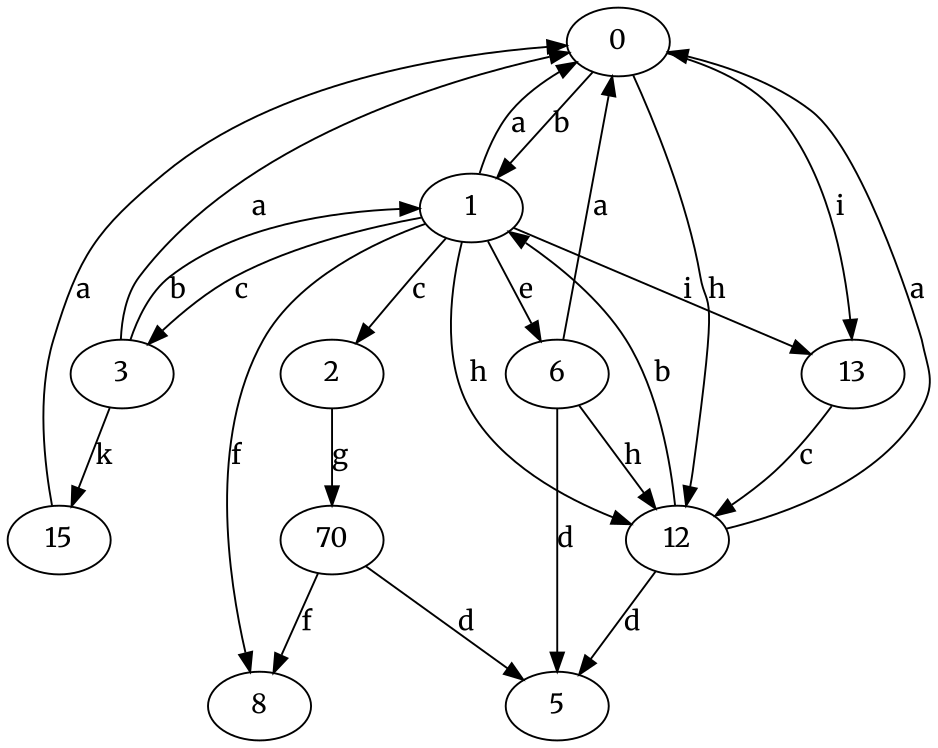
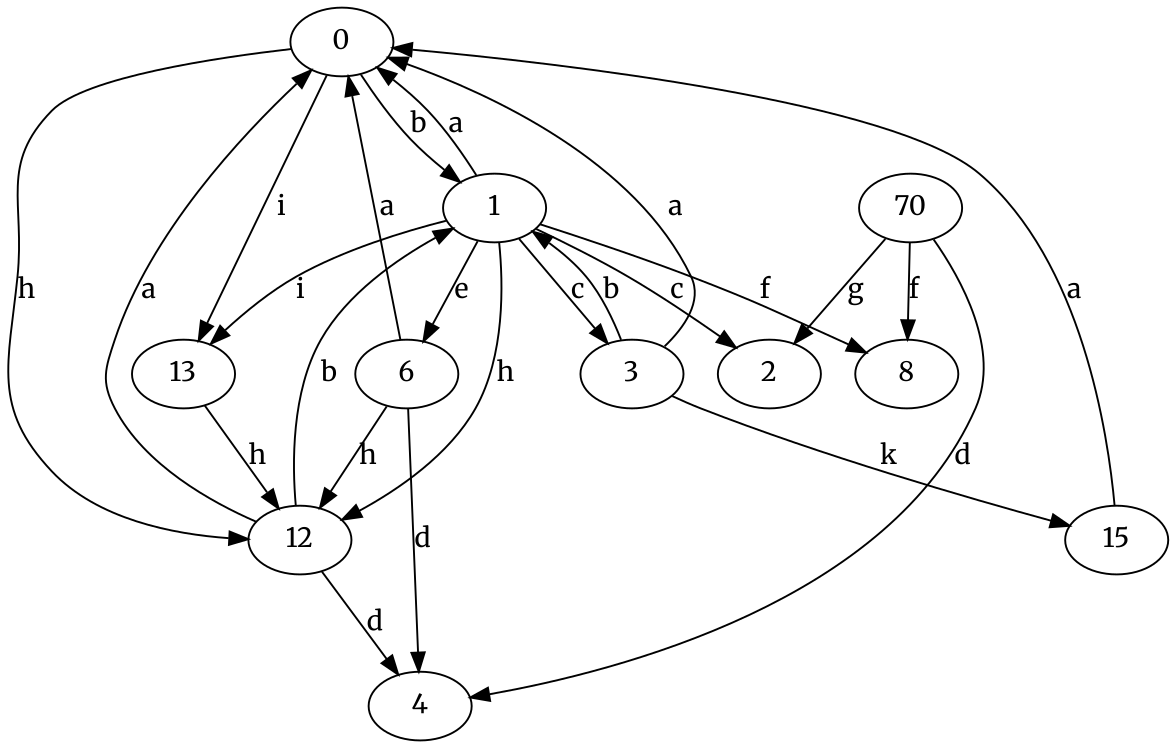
(332, 447) -> (846, 284)
(806, 457) -> (258, 457)
(557, 706) -> (420, 706)
